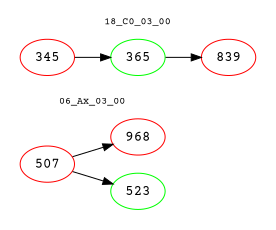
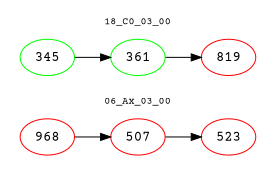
(47, 57) -> (47, 57)
(138, 57) -> (138, 57)
(229, 57) -> (229, 57)
(88, 152) -> (88, 137)
(138, 191) -> (229, 137)
